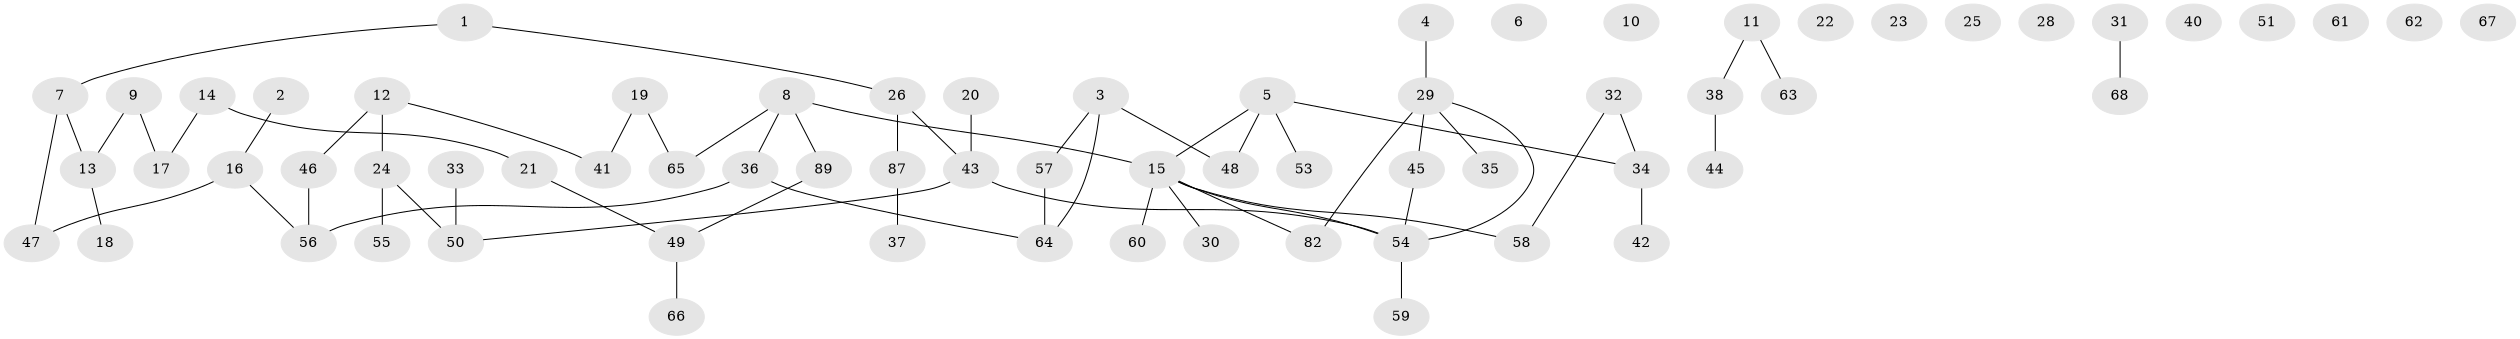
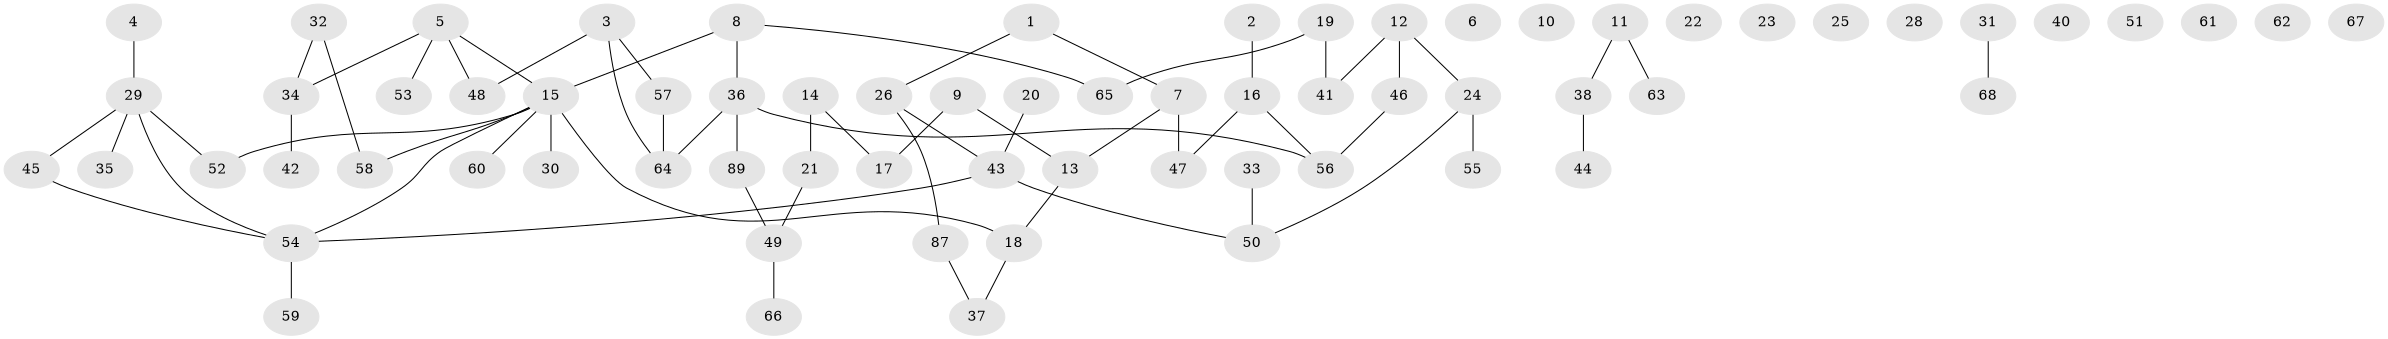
(806, 133) -> (737, 133)
none -> (747, 220)
(1314, 243) -> (218, 170)
none -> (996, 280)
